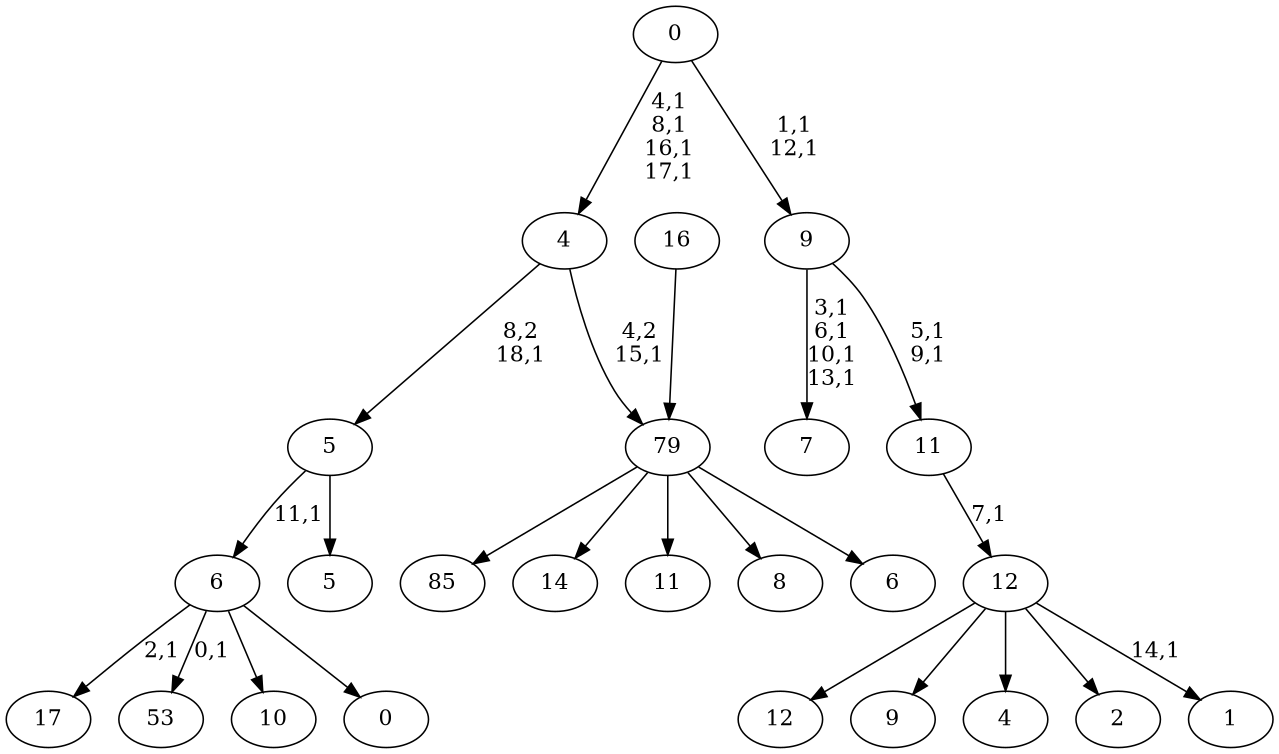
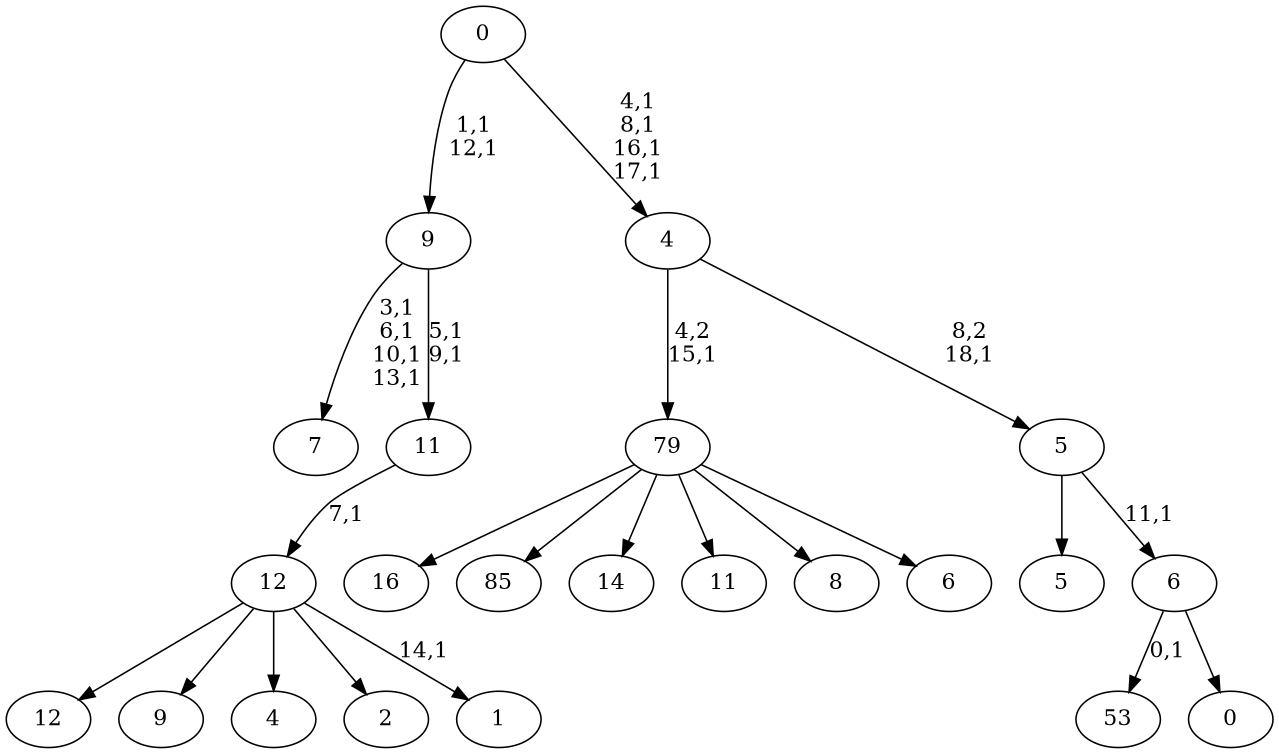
(673, 336) -> (534, 512)
(48, 719) -> none
(274, 719) -> none
